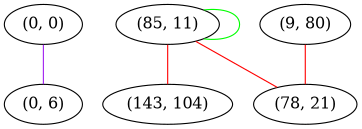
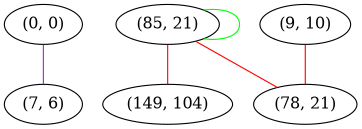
(168, 24) -> (168, 24)
(305, 24) -> (305, 24)
(43, 104) -> (43, 104)
(168, 104) -> (168, 104)
